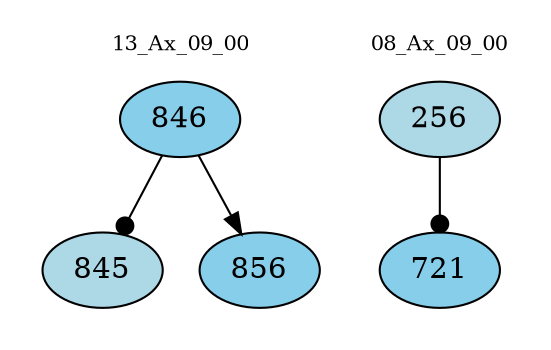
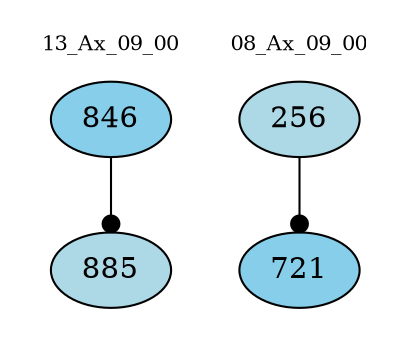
(103, 270) -> (111, 270)
(260, 270) -> none
